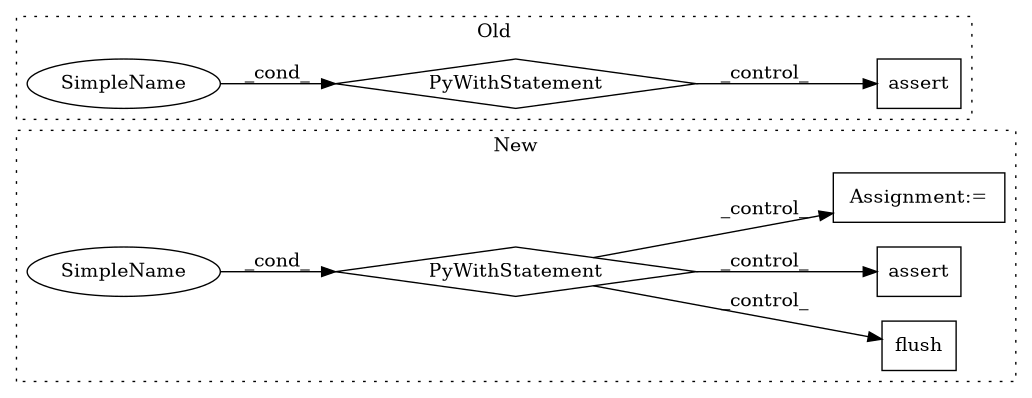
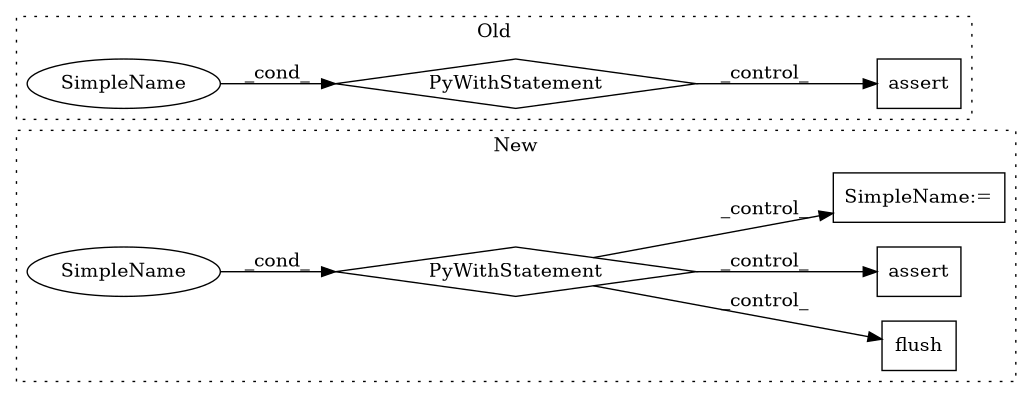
(919, 198) -> (919, 198)
